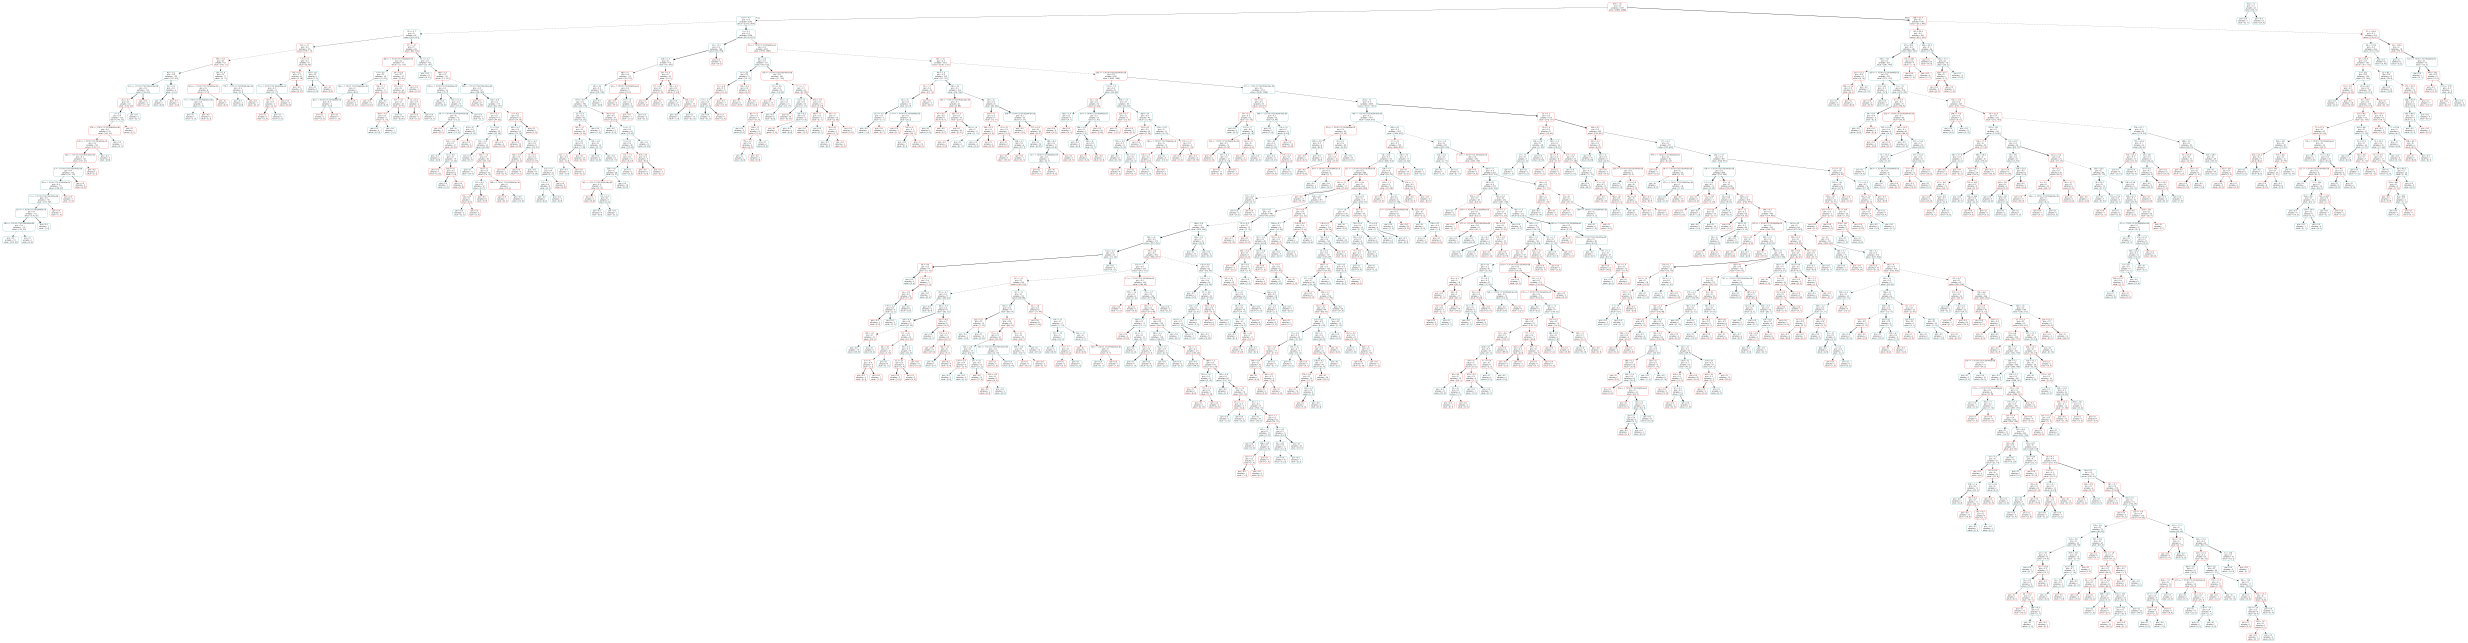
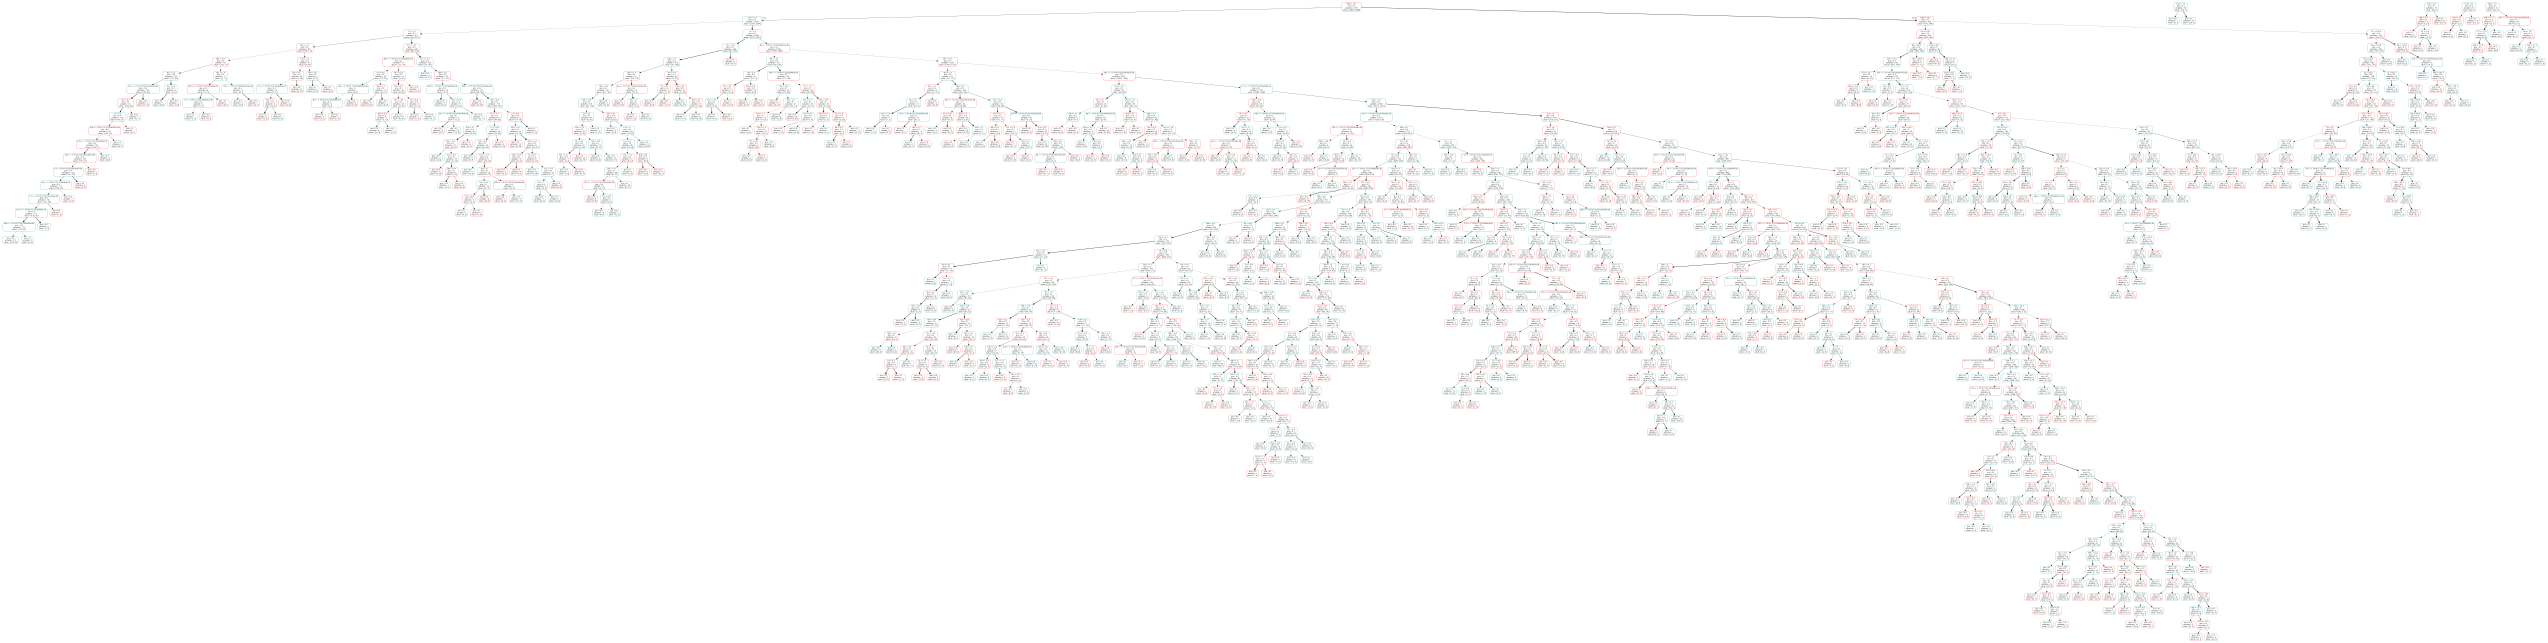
(2198, 151) -> (2204, 151)
(1803, 247) -> (1817, 233)
(1208, 301) -> (1201, 288)
(1685, 350) -> none
(2196, 562) -> none
